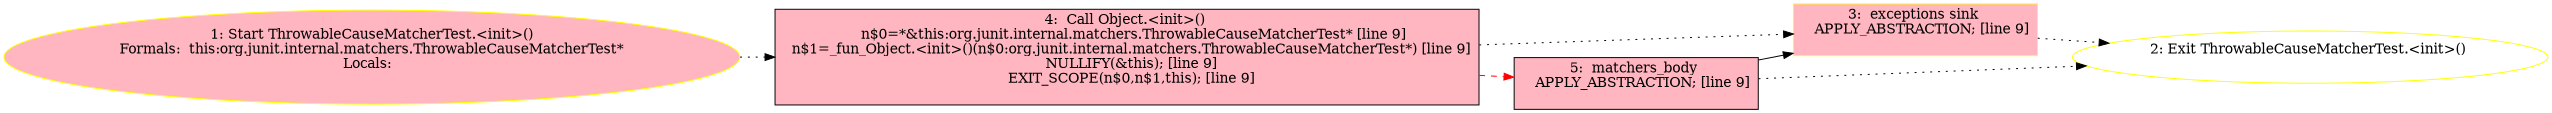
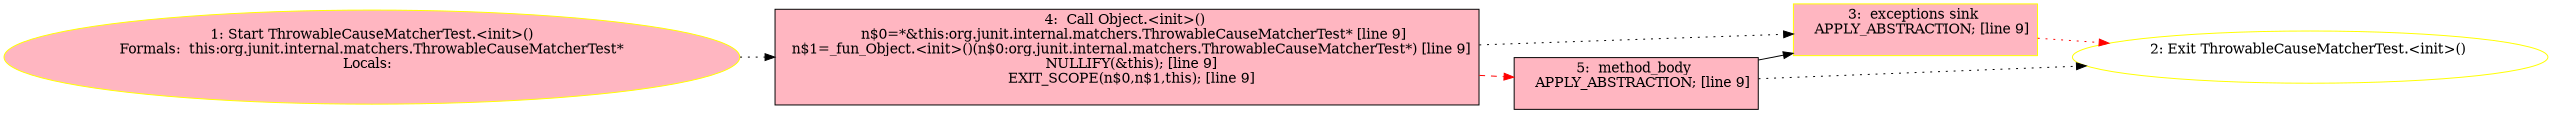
(2068, 40) -> (2068, 40)
(1636, 83) -> (1636, 83)
